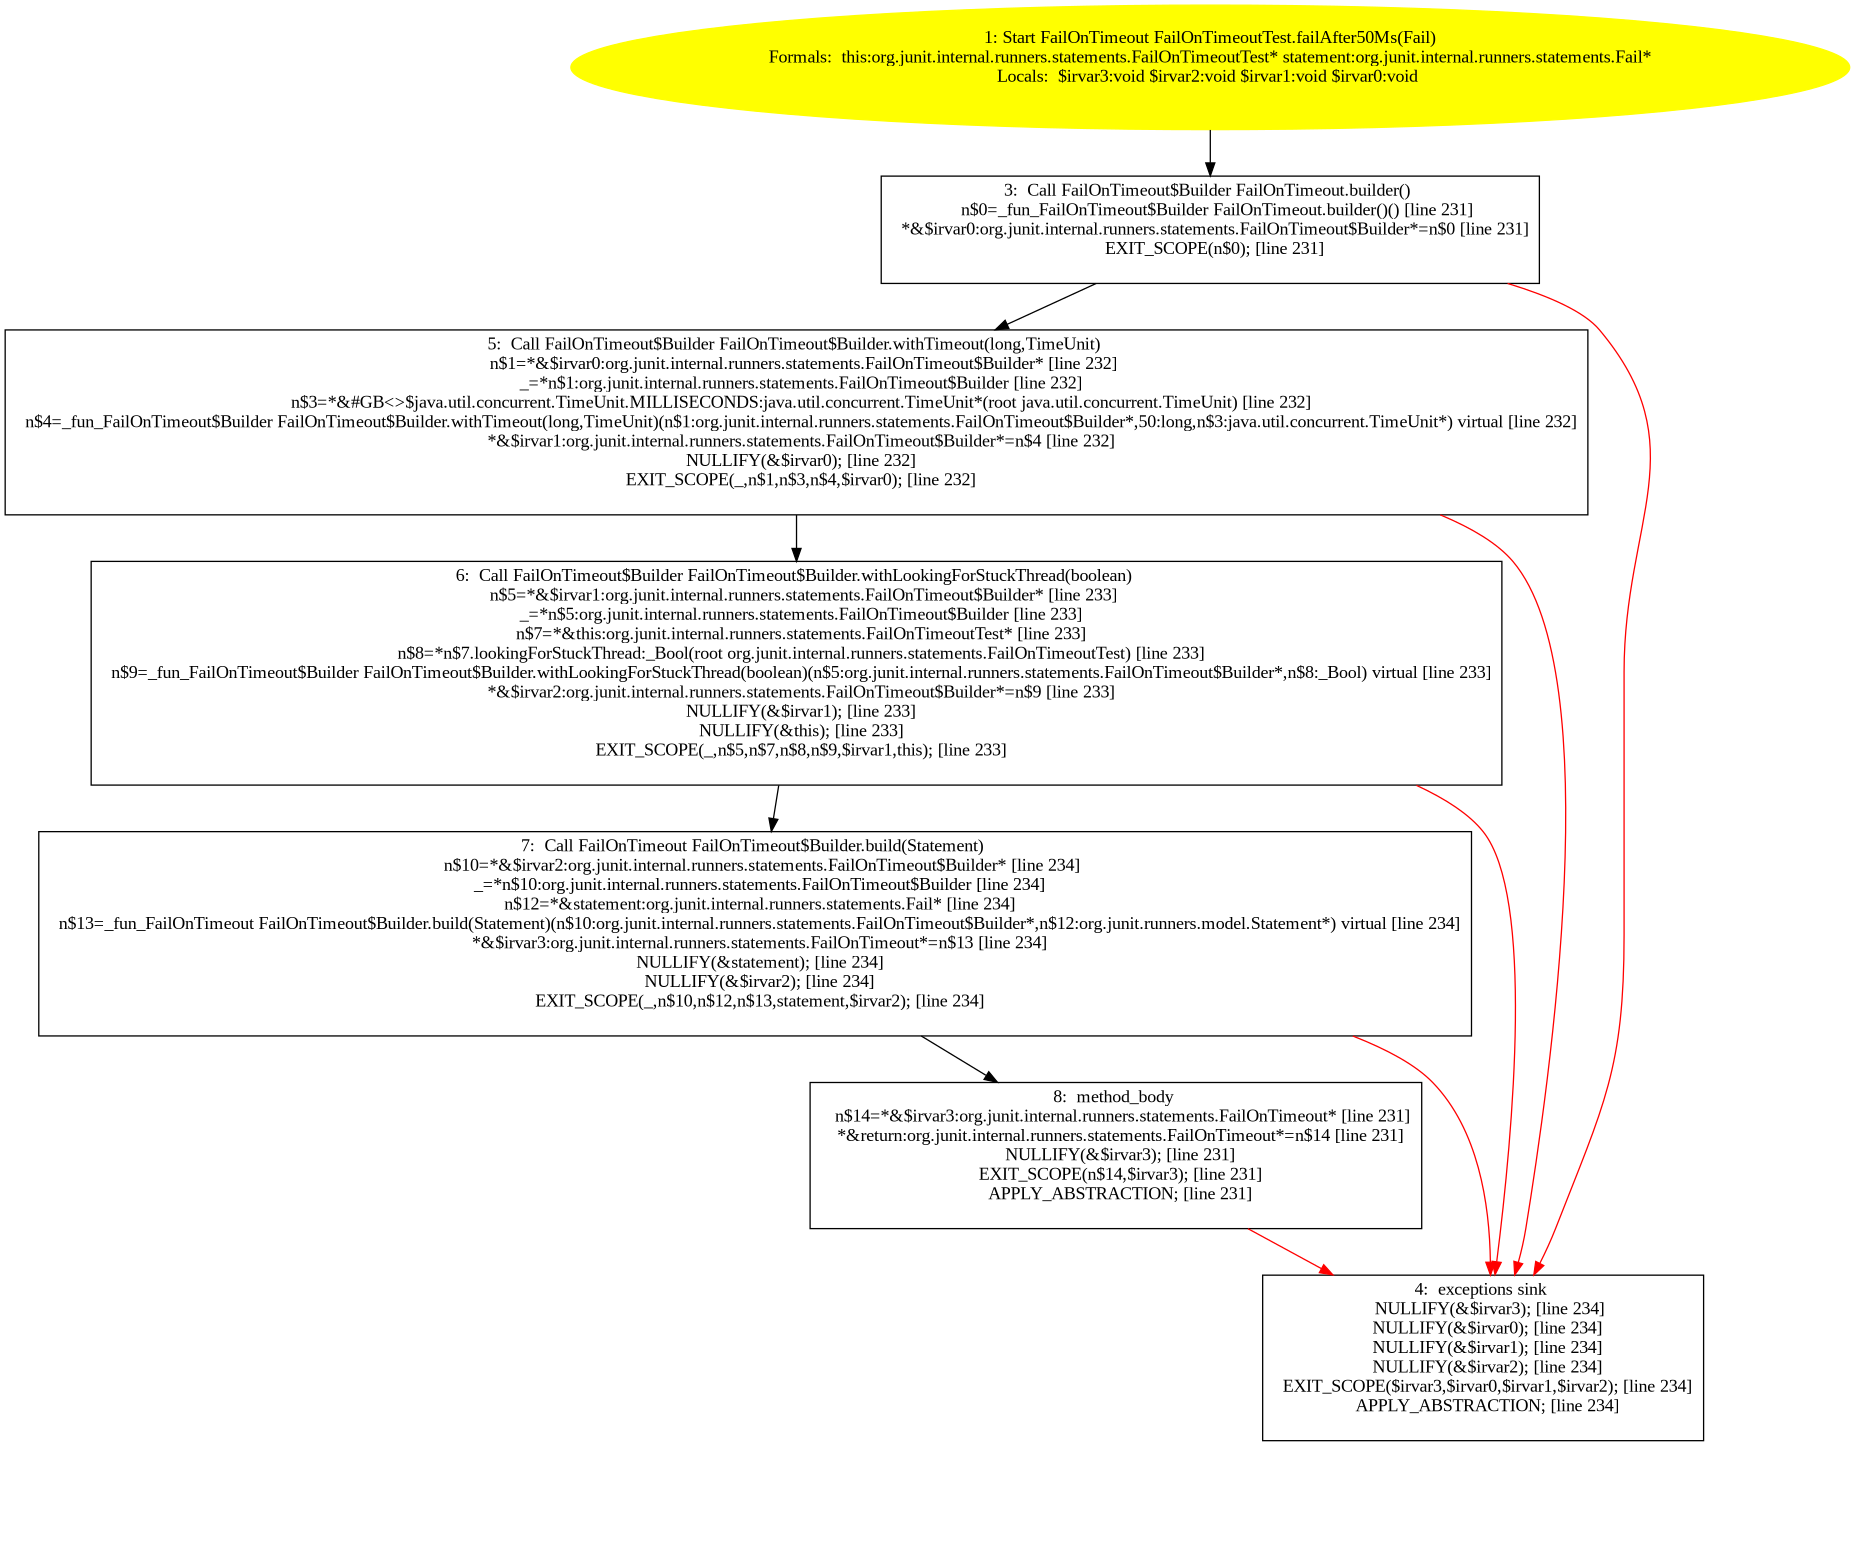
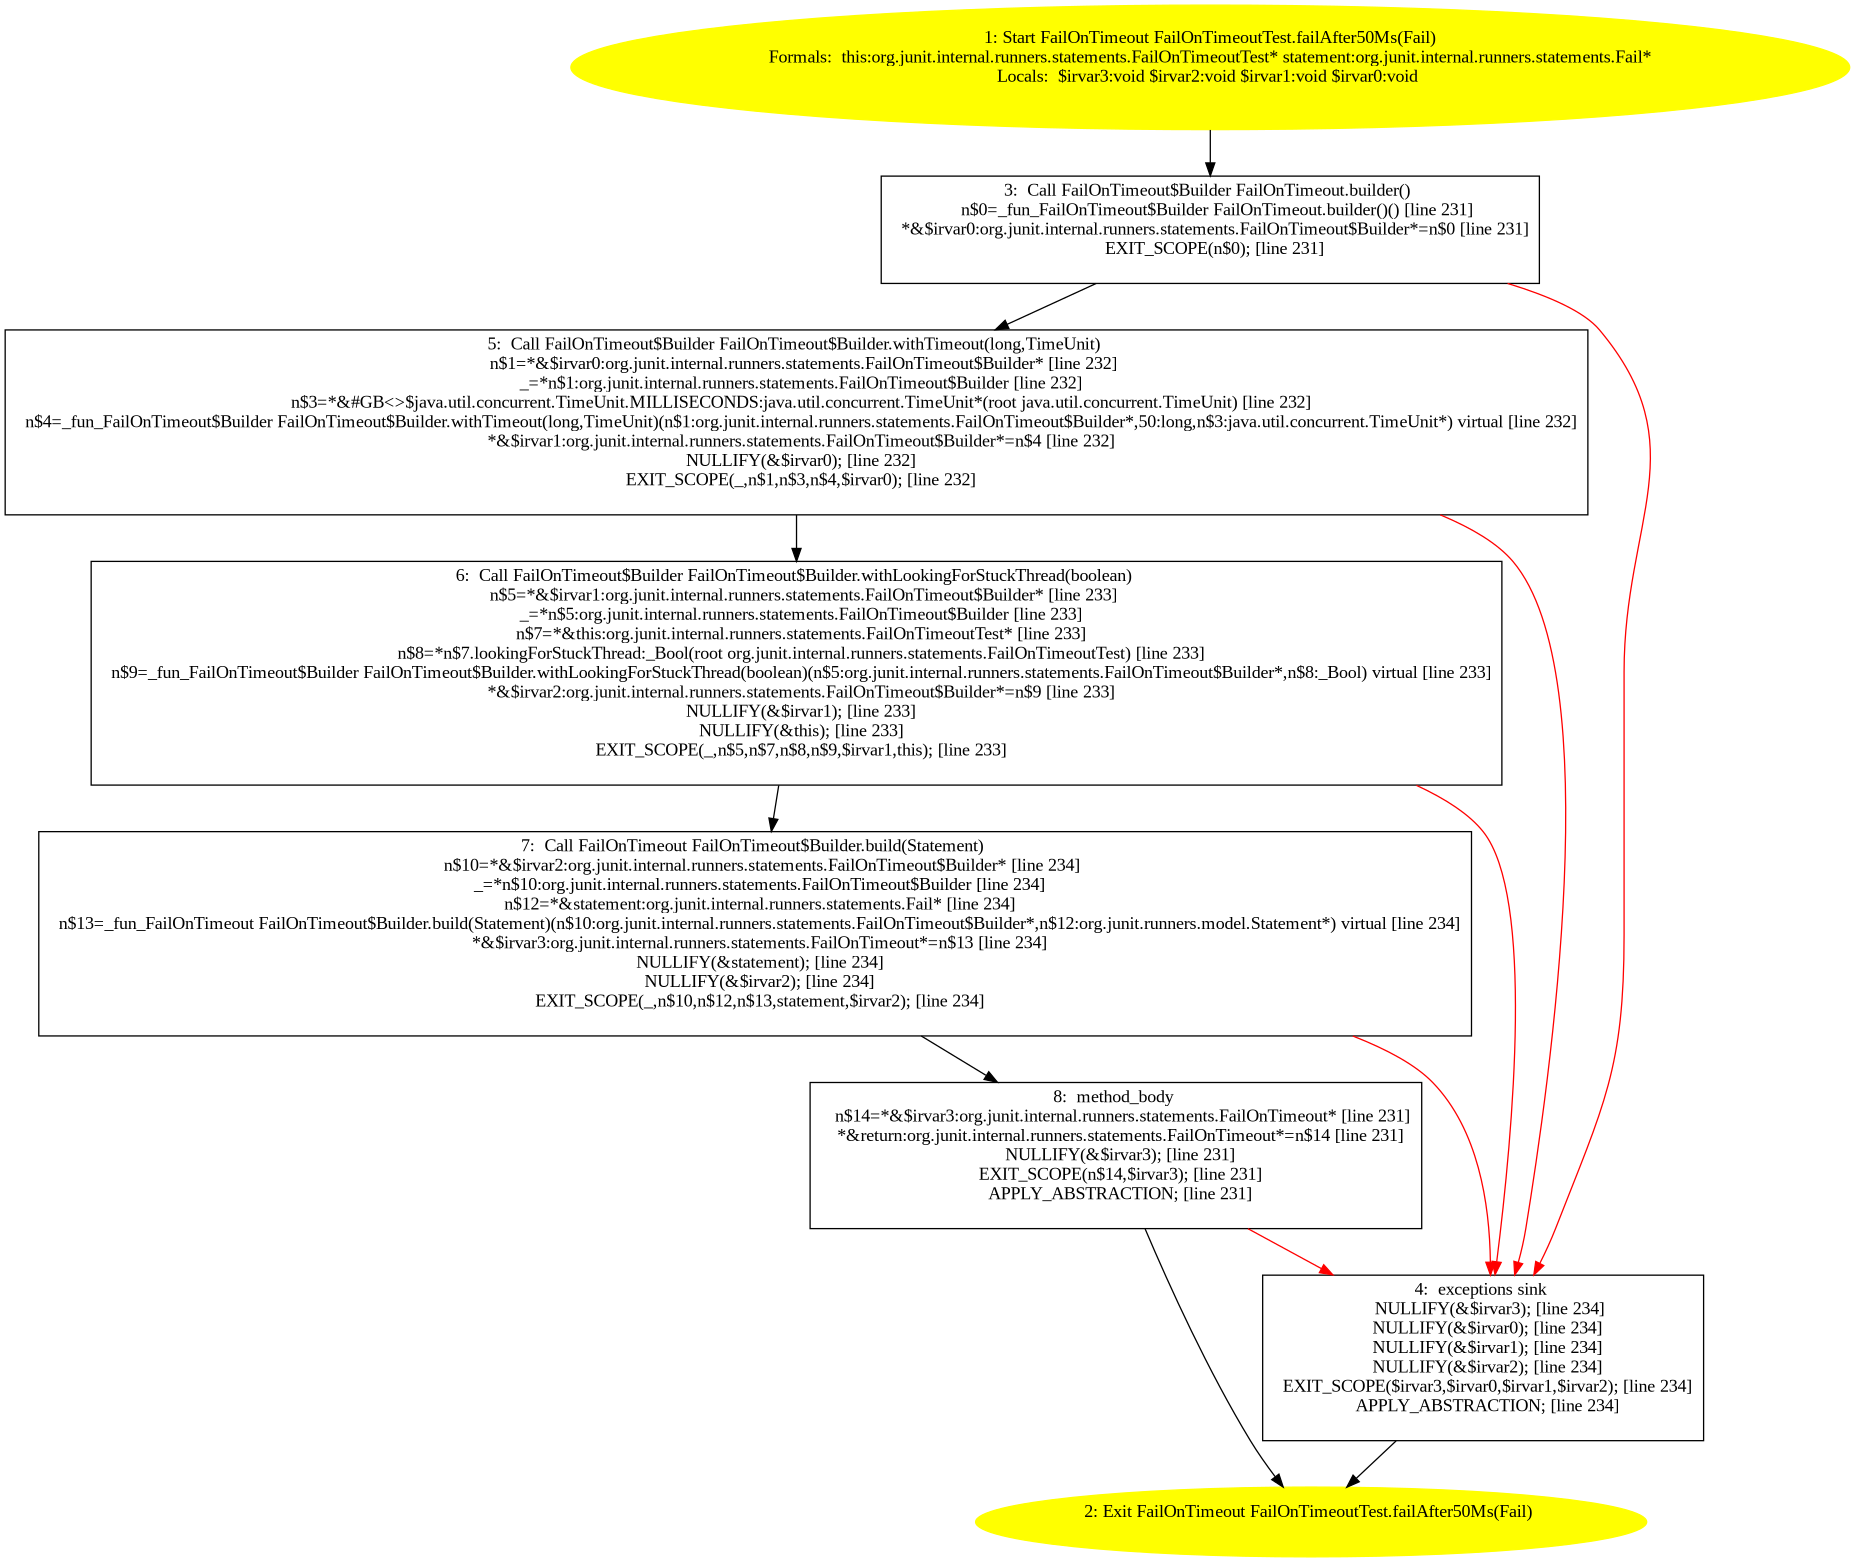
none -> (1311, 1522)
